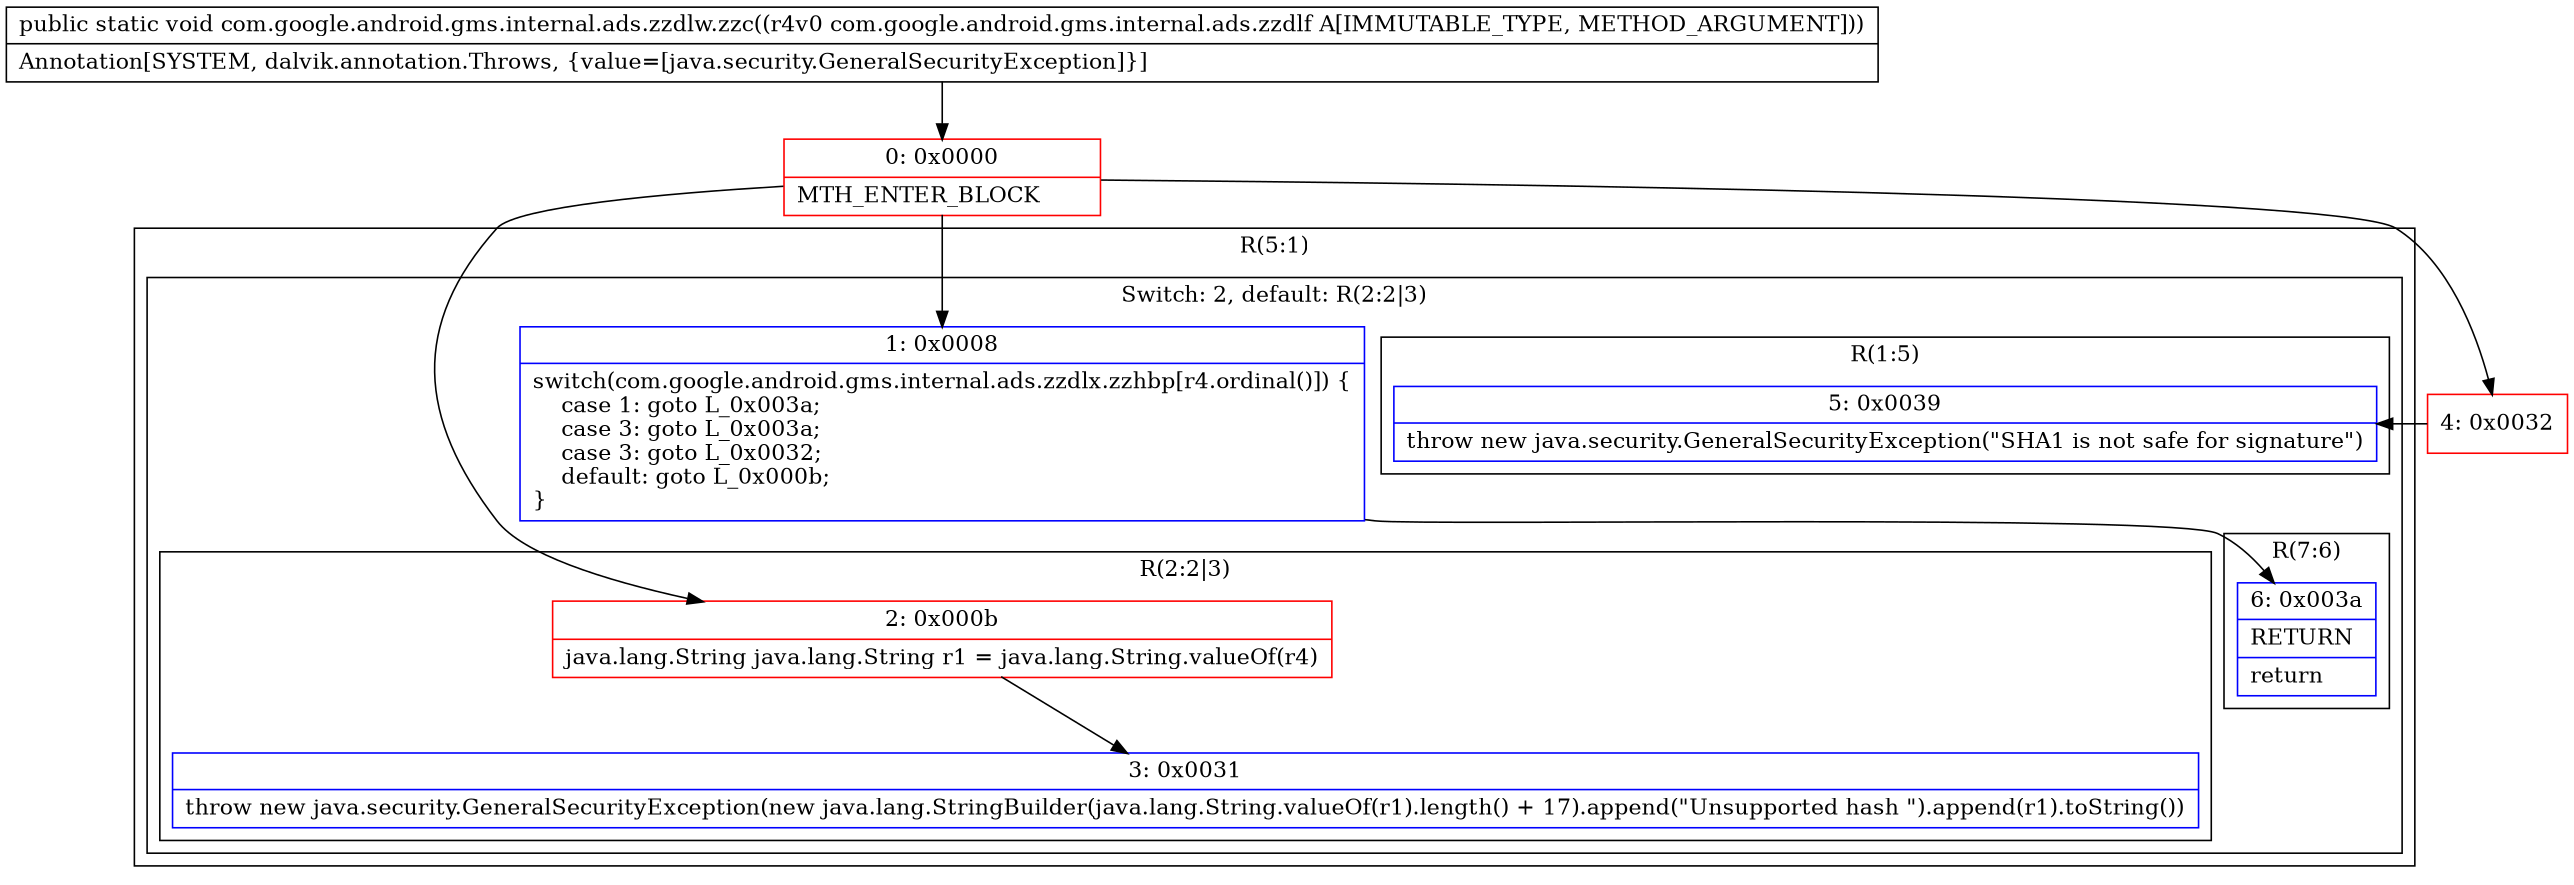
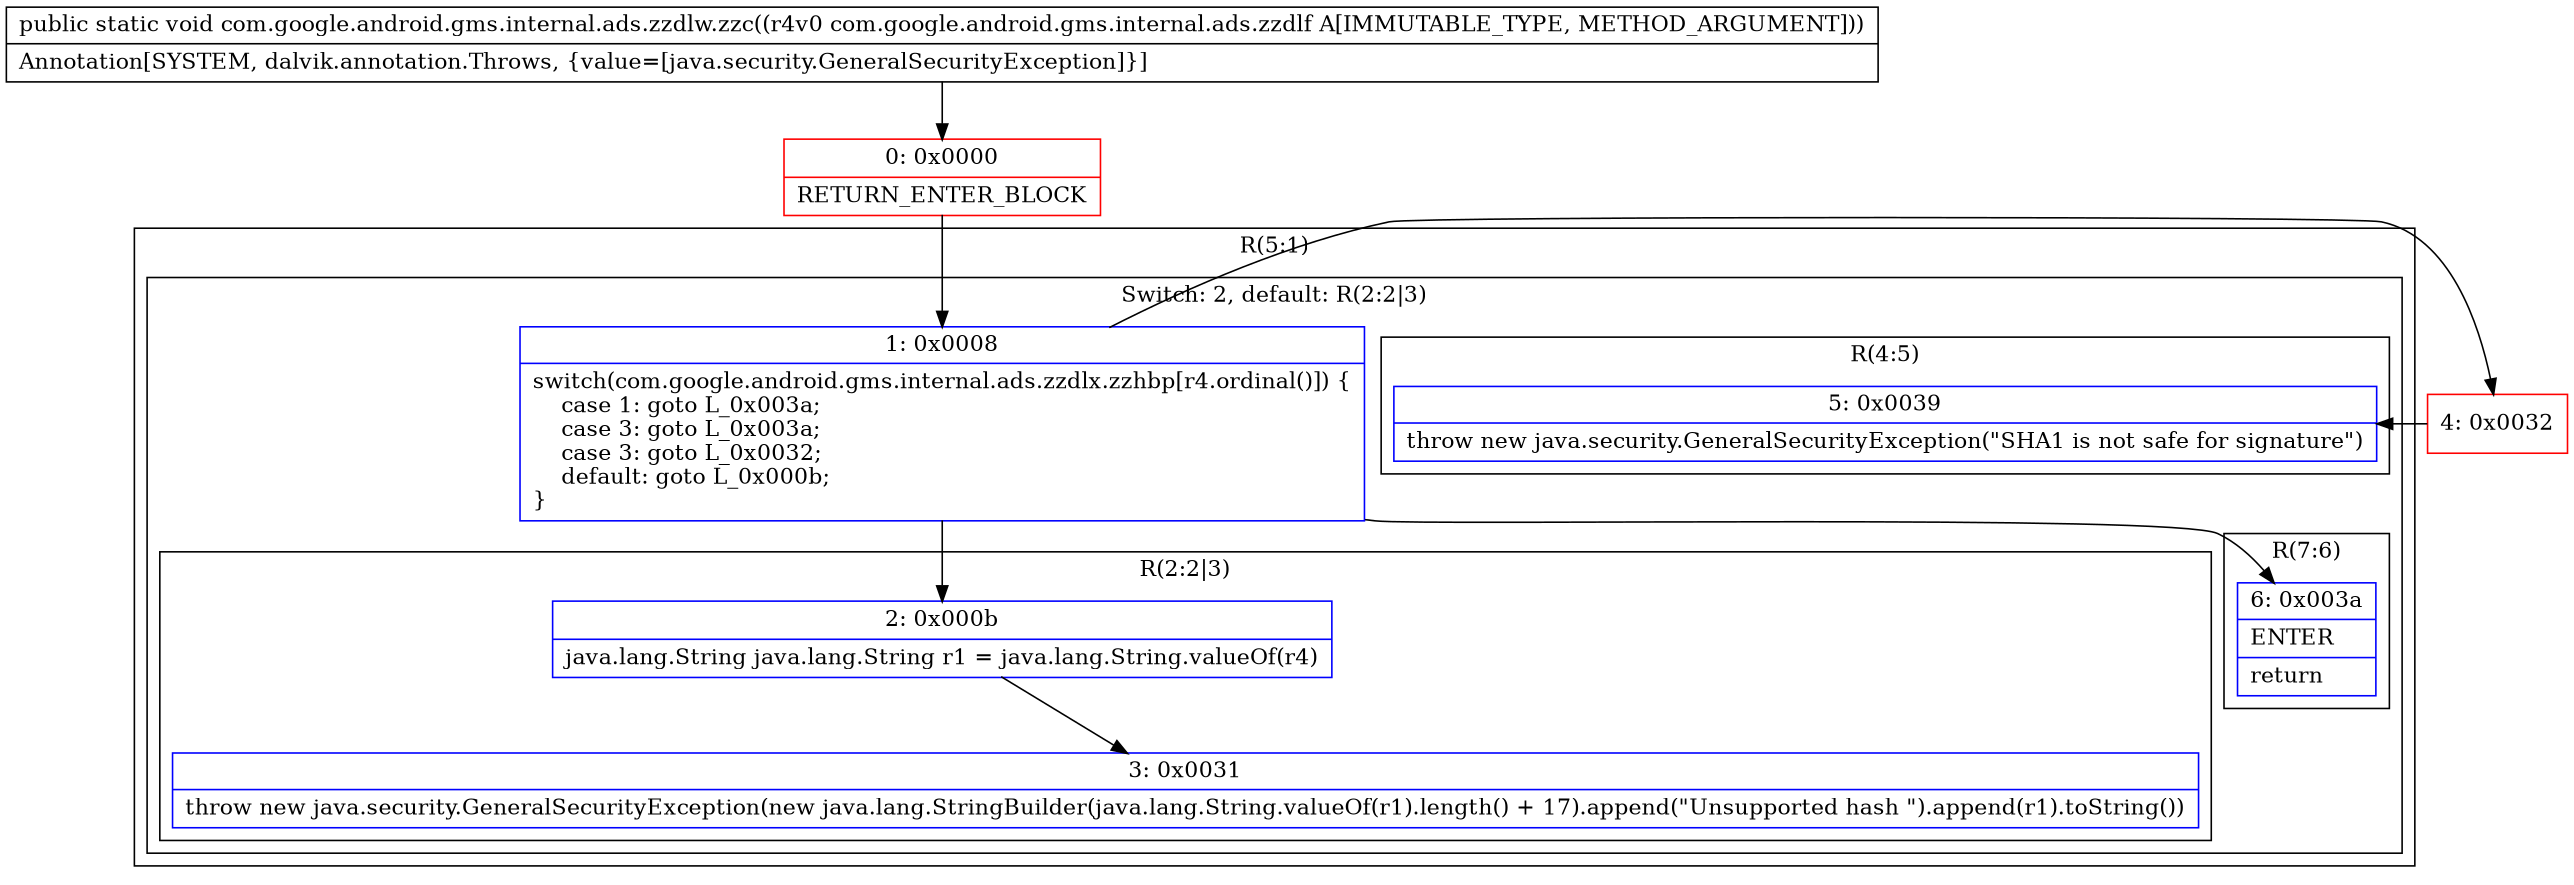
(1840, 192) -> (1836, 218)
(919, 196) -> (942, 196)
(439, 333) -> (942, 563)
(1885, 355) -> (1885, 355)
(2302, 638) -> (2292, 638)
(942, 639) -> (942, 639)
